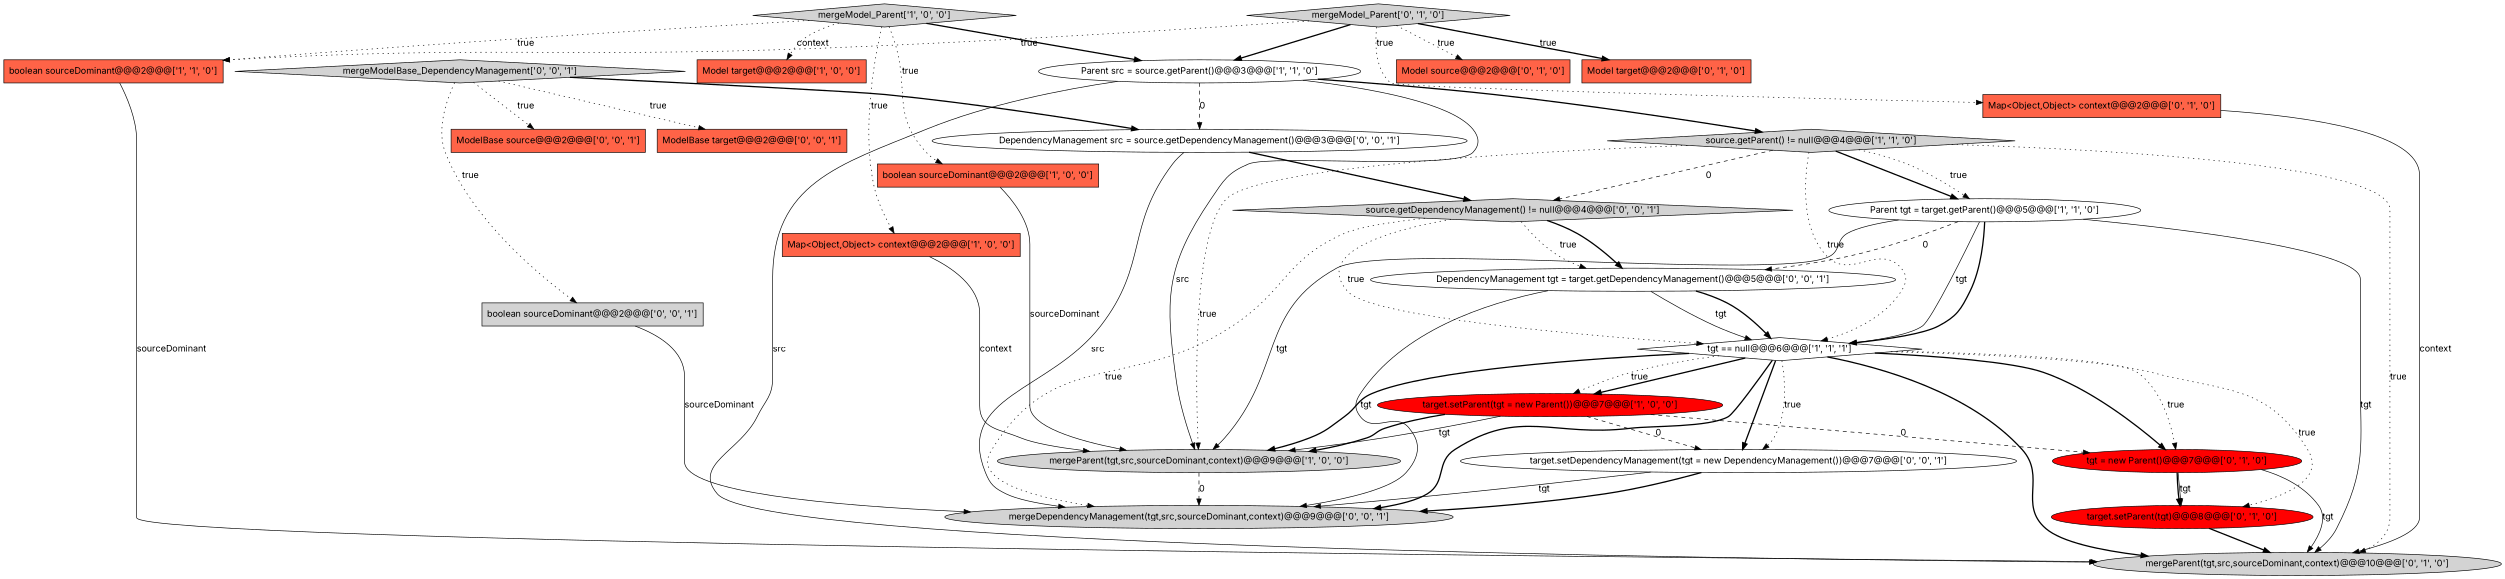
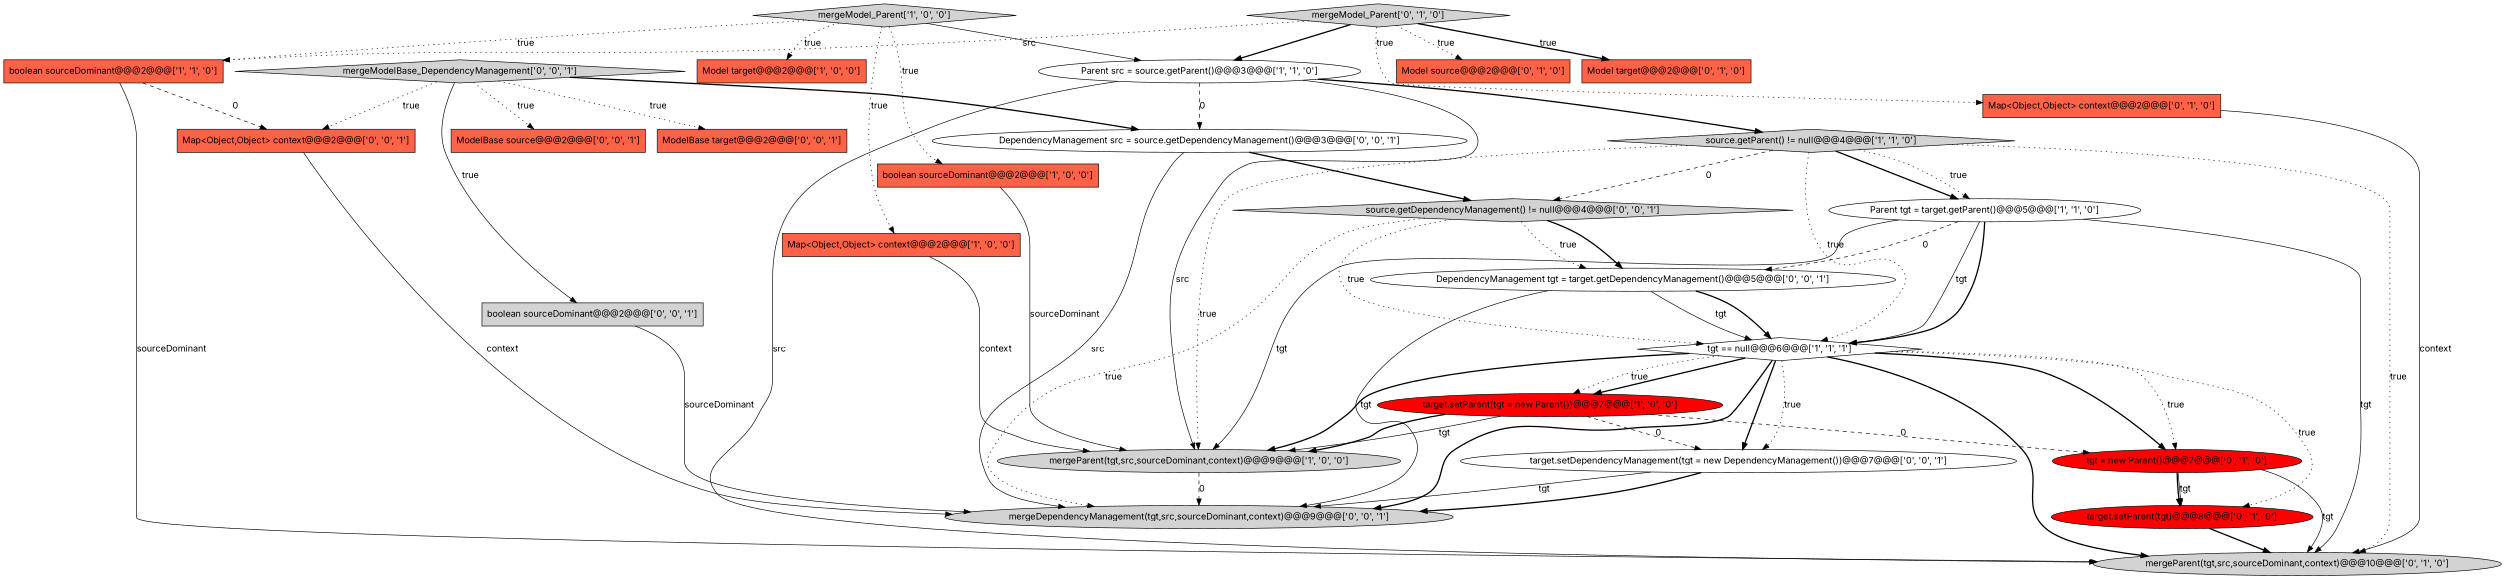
(1036, 42) -> (1036, 42)
(813, 43) -> (813, 43)
(1030, 43) -> (1030, 43)
none -> (296, 141)
(476, 206) -> (476, 206)
